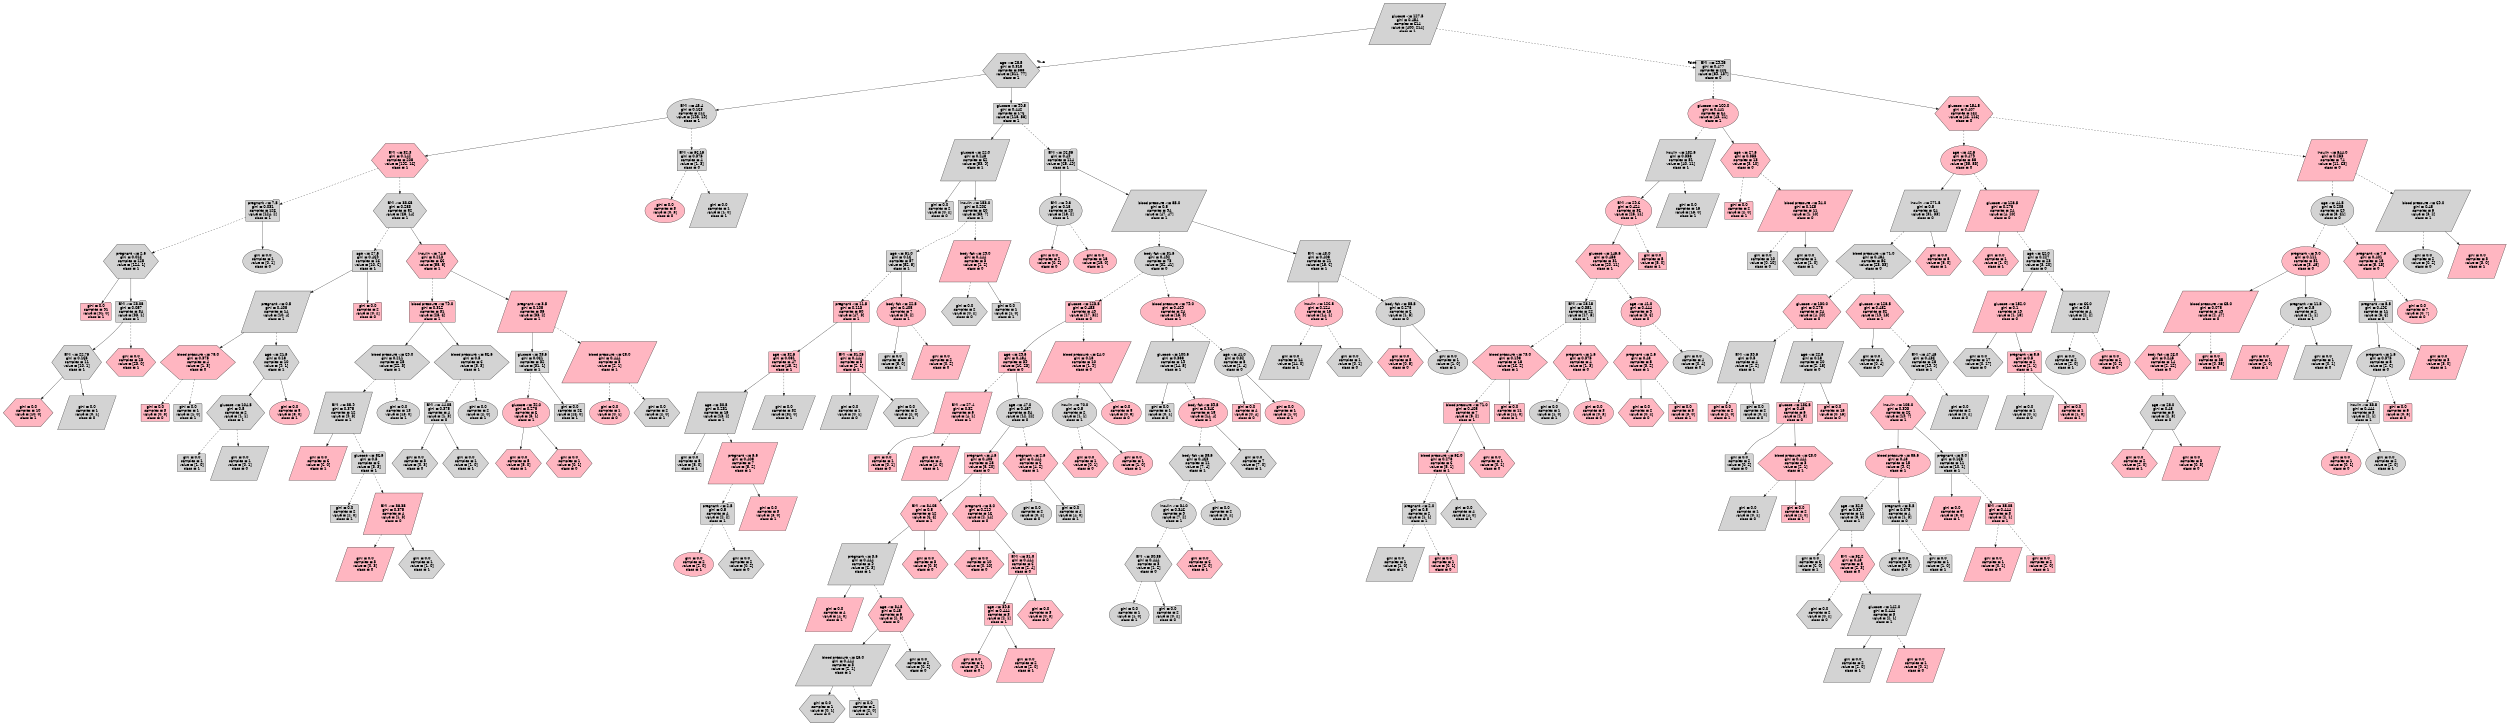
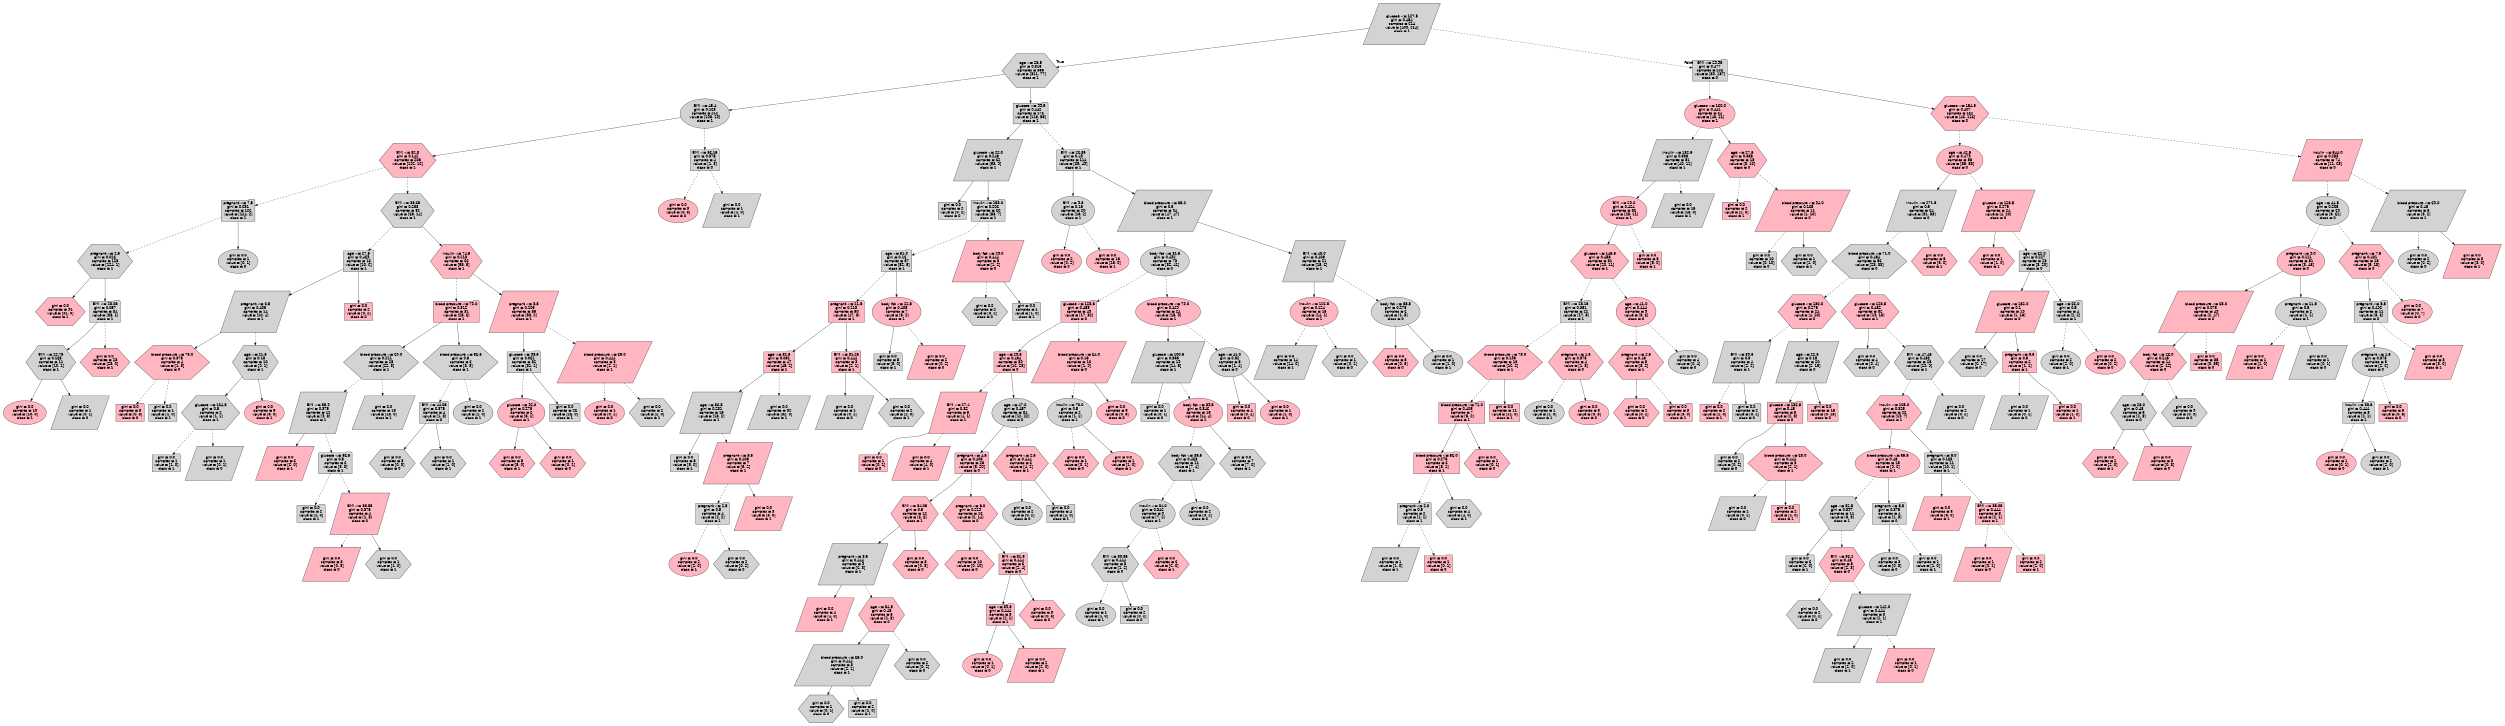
(96, 312) -> (60, 312)
(2080, 312) -> (2068, 312)
(28, 413) -> (25, 413)
(398, 413) -> (384, 413)
none -> (2184, 413)
